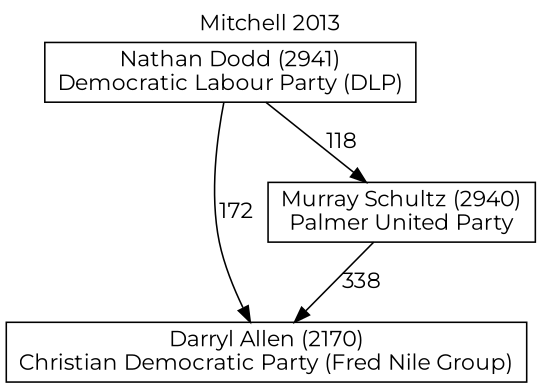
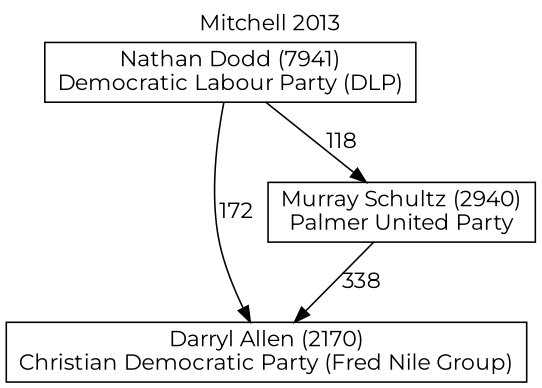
(230, 72) -> (230, 72)
